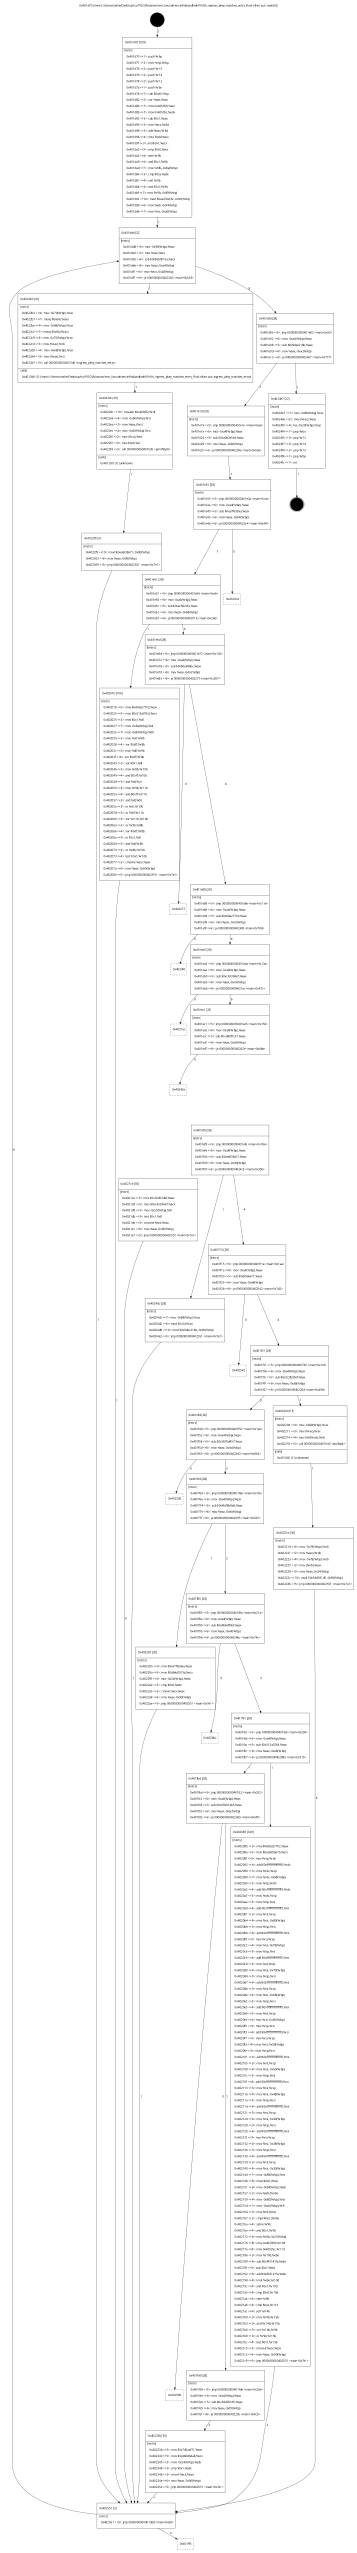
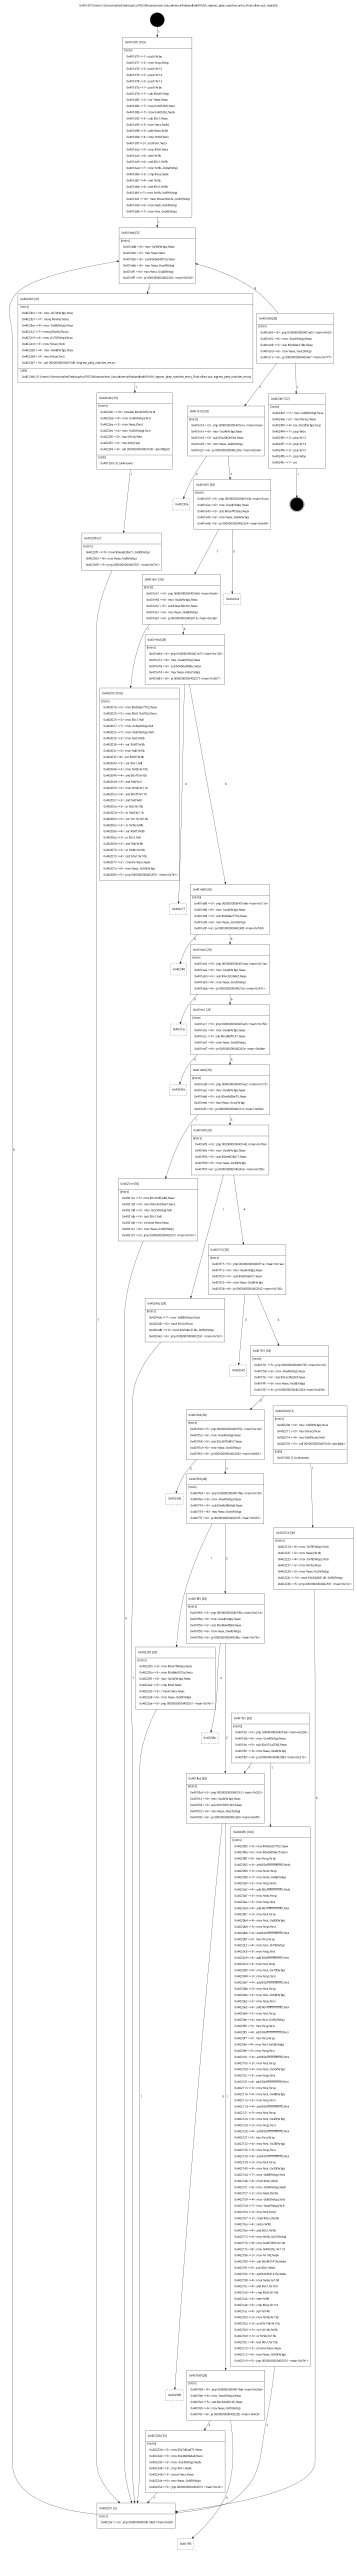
(238, 284) -> (242, 282)
none -> (181, 505)
none -> (230, 1090)
(299, 1400) -> none
(247, 1677) -> (225, 1707)
(115, 1692) -> none
(167, 2533) -> (229, 2485)
